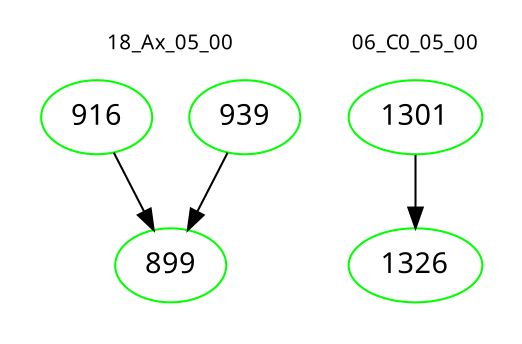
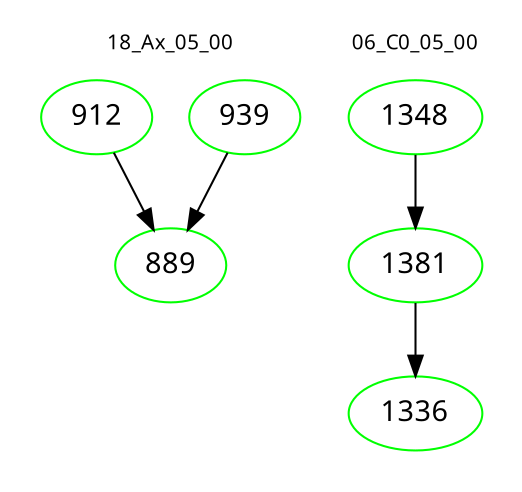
(97, 117) -> (97, 117)
none -> (416, 117)
(416, 117) -> (416, 265)
(171, 265) -> (171, 265)
(416, 265) -> (416, 413)
